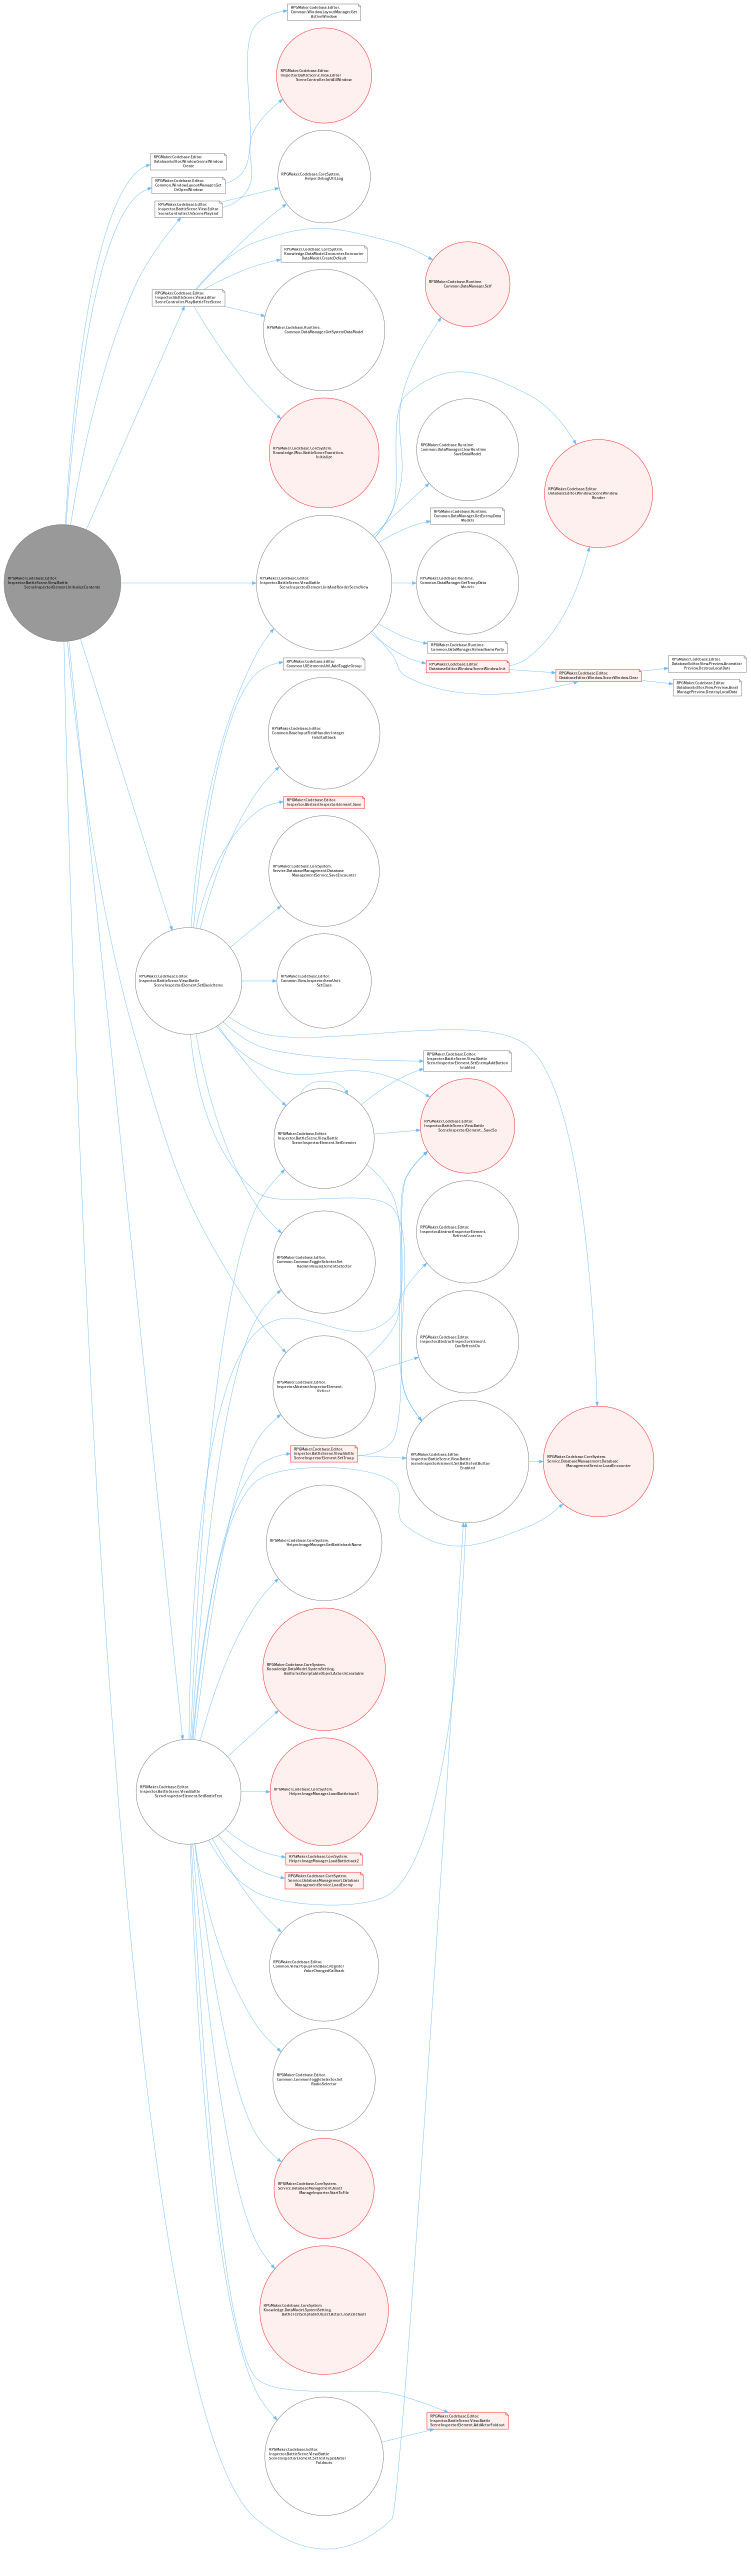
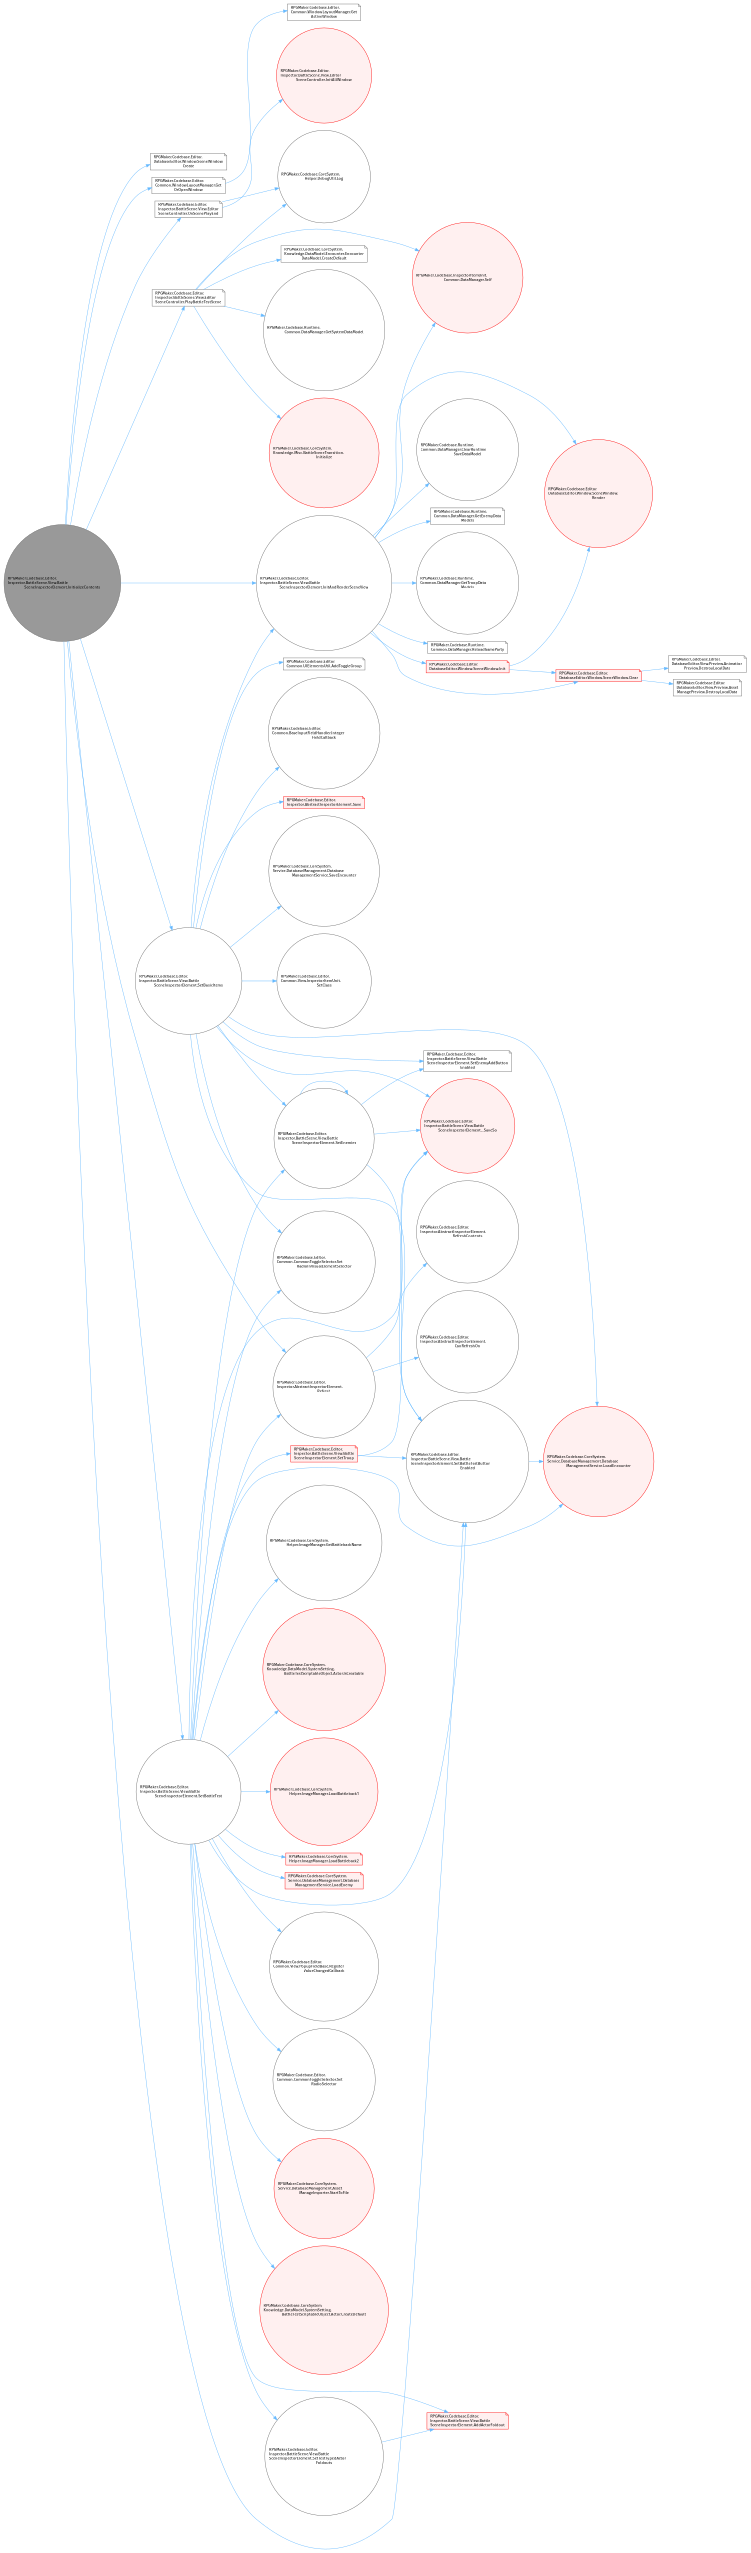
(468, 284) -> (468, 278)
